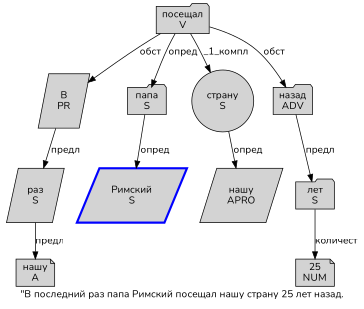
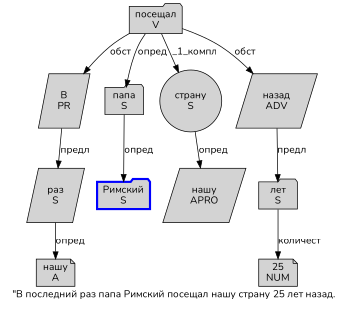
(293, 101) -> (277, 101)
(132, 195) -> (124, 195)
(50, 241) -> (70, 241)
